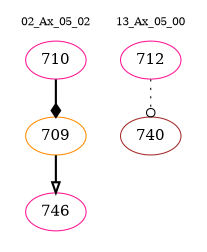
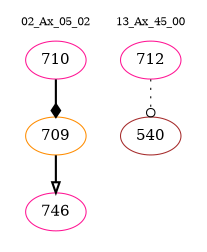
(151, 23) -> (151, 23)
(151, 136) -> (151, 136)
